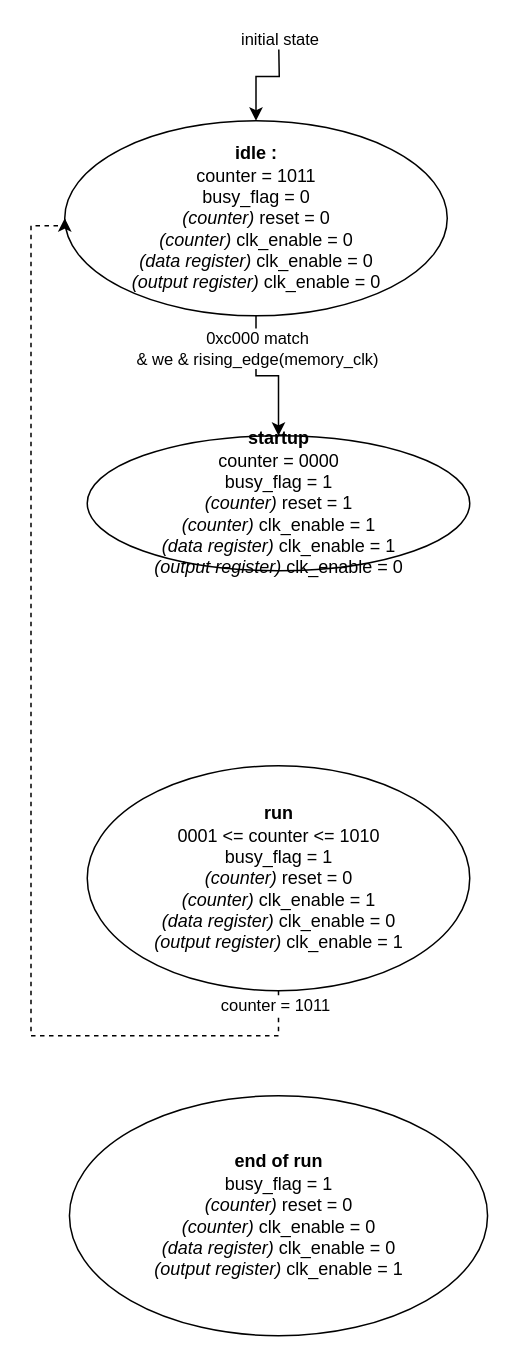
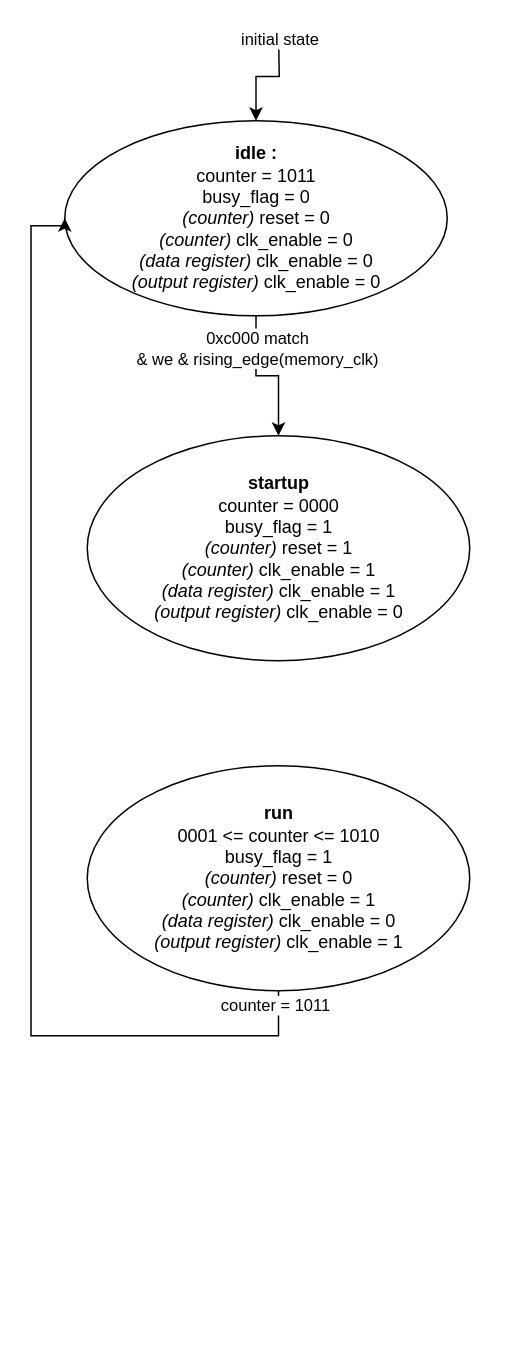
(278, 503) -> (278, 548)
(31, 750) -> (31, 750)
(278, 1216) -> none
